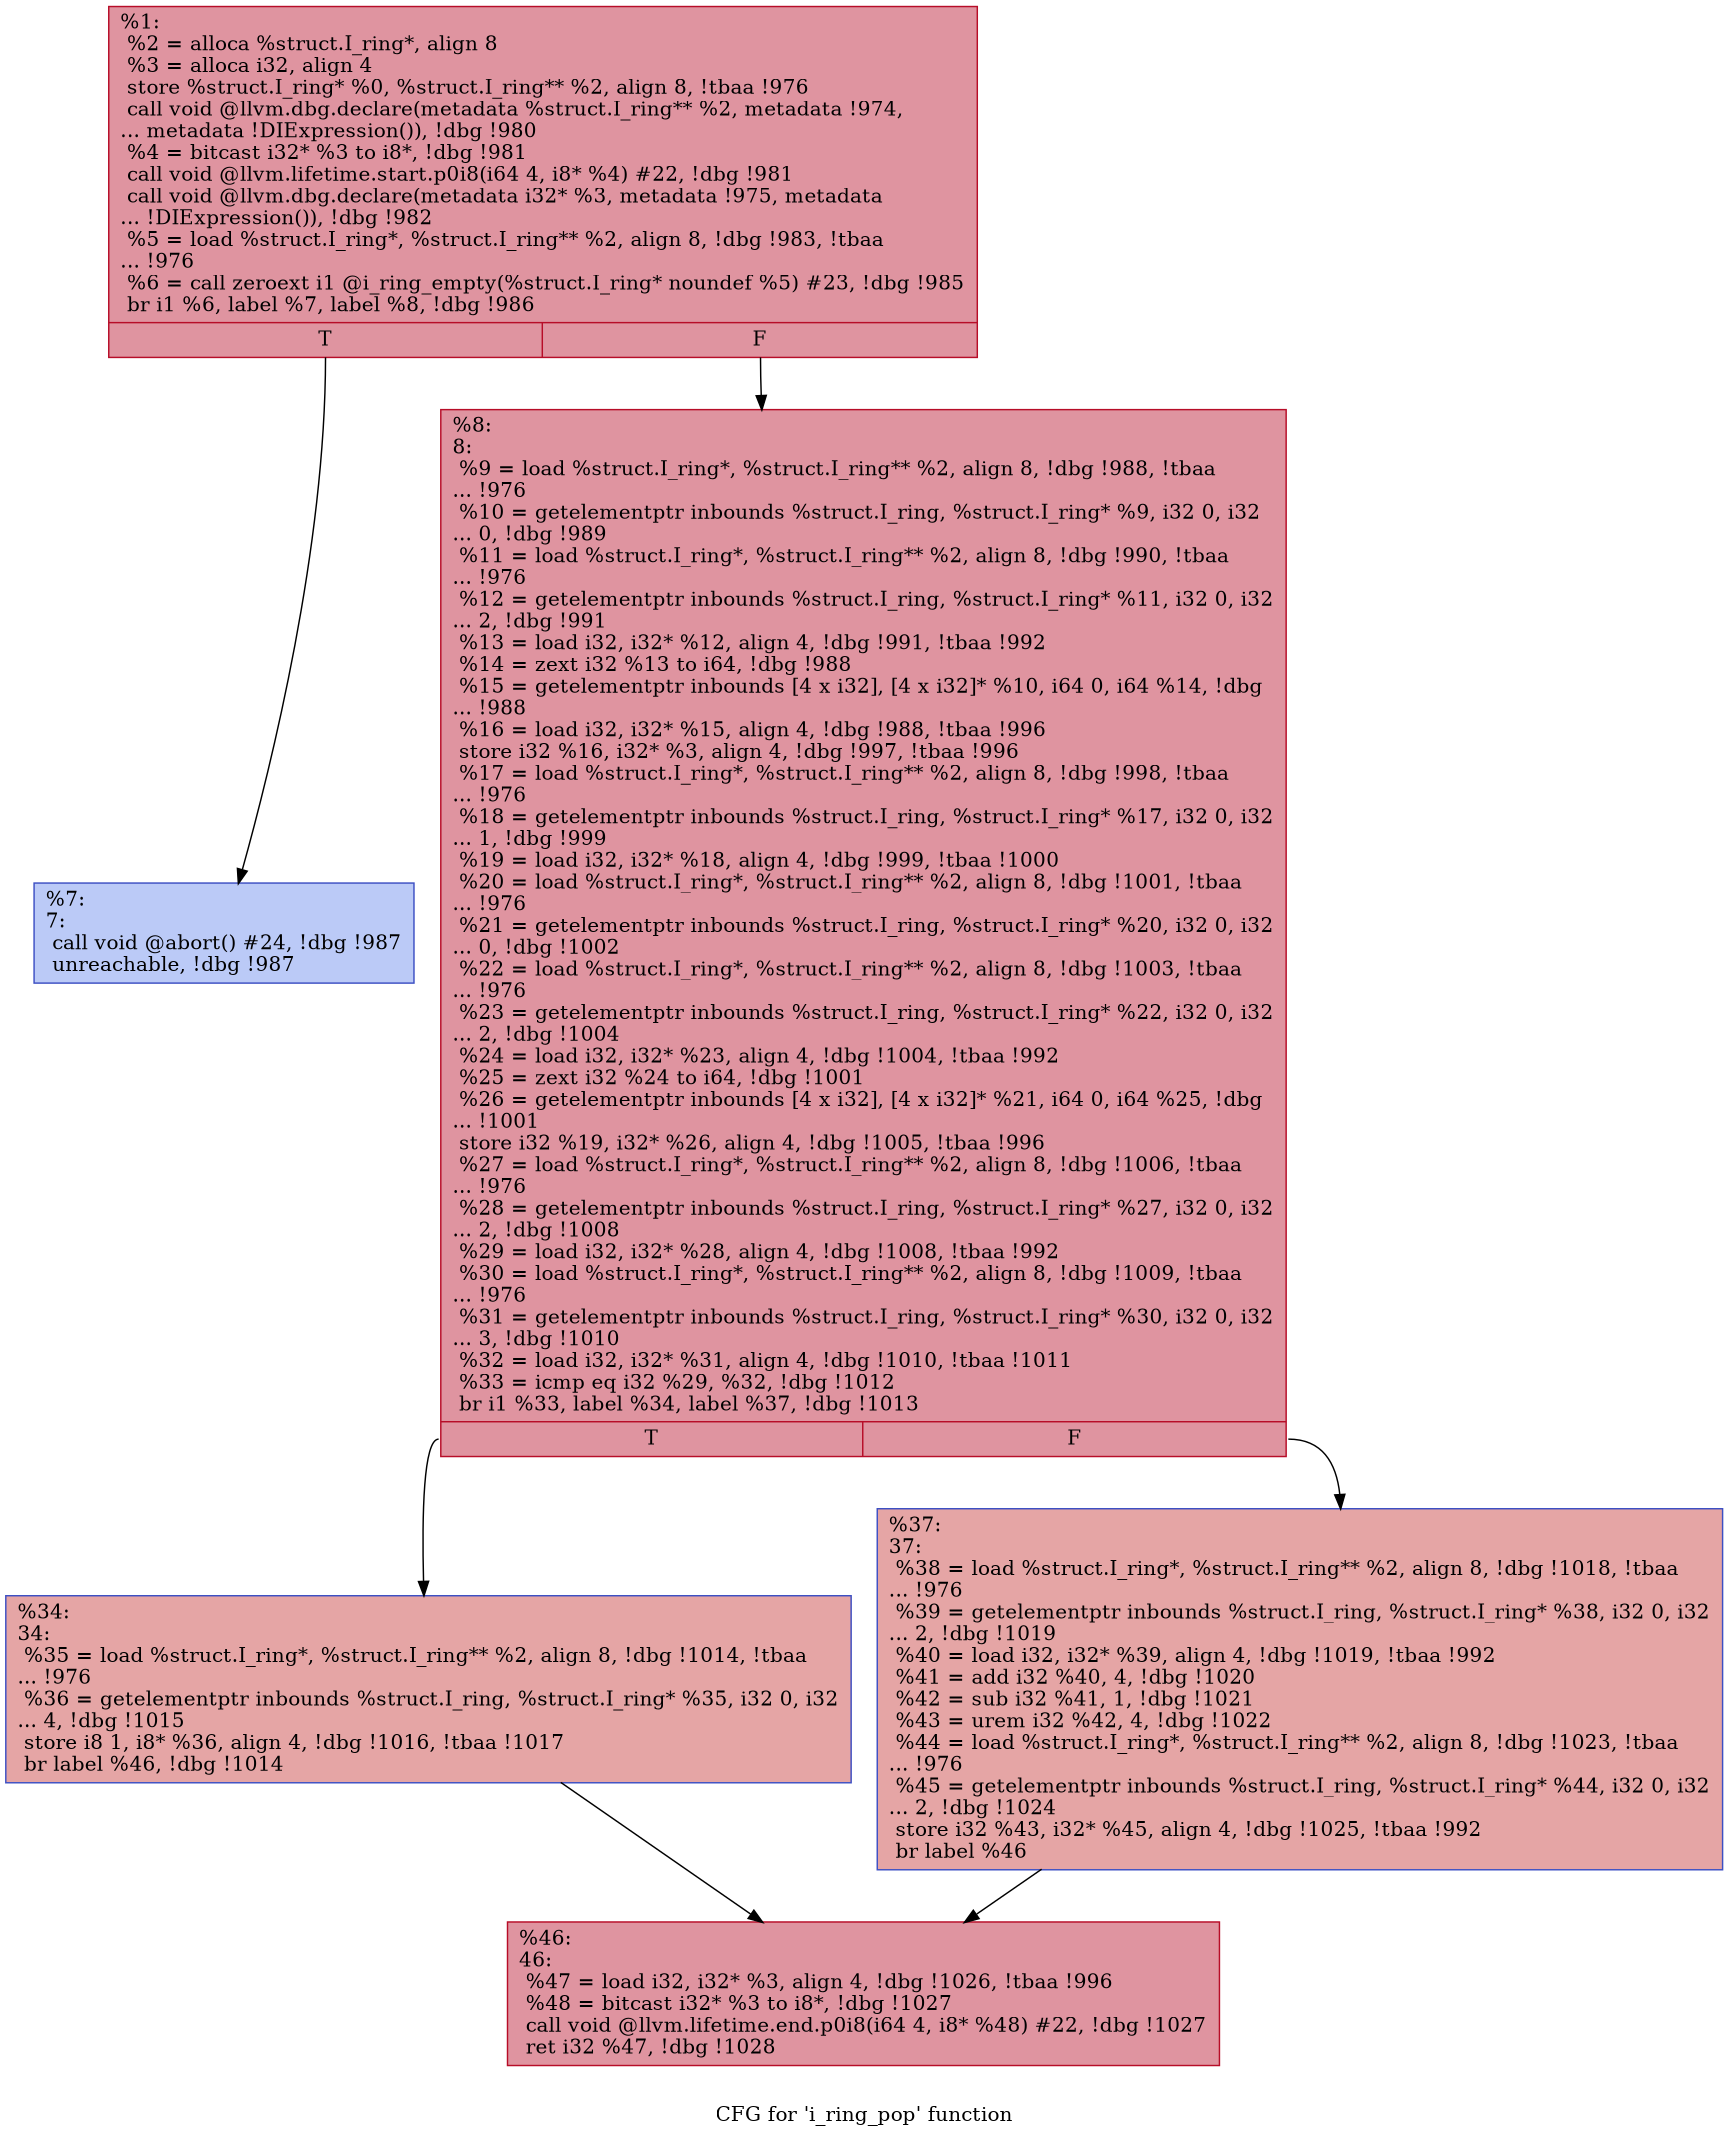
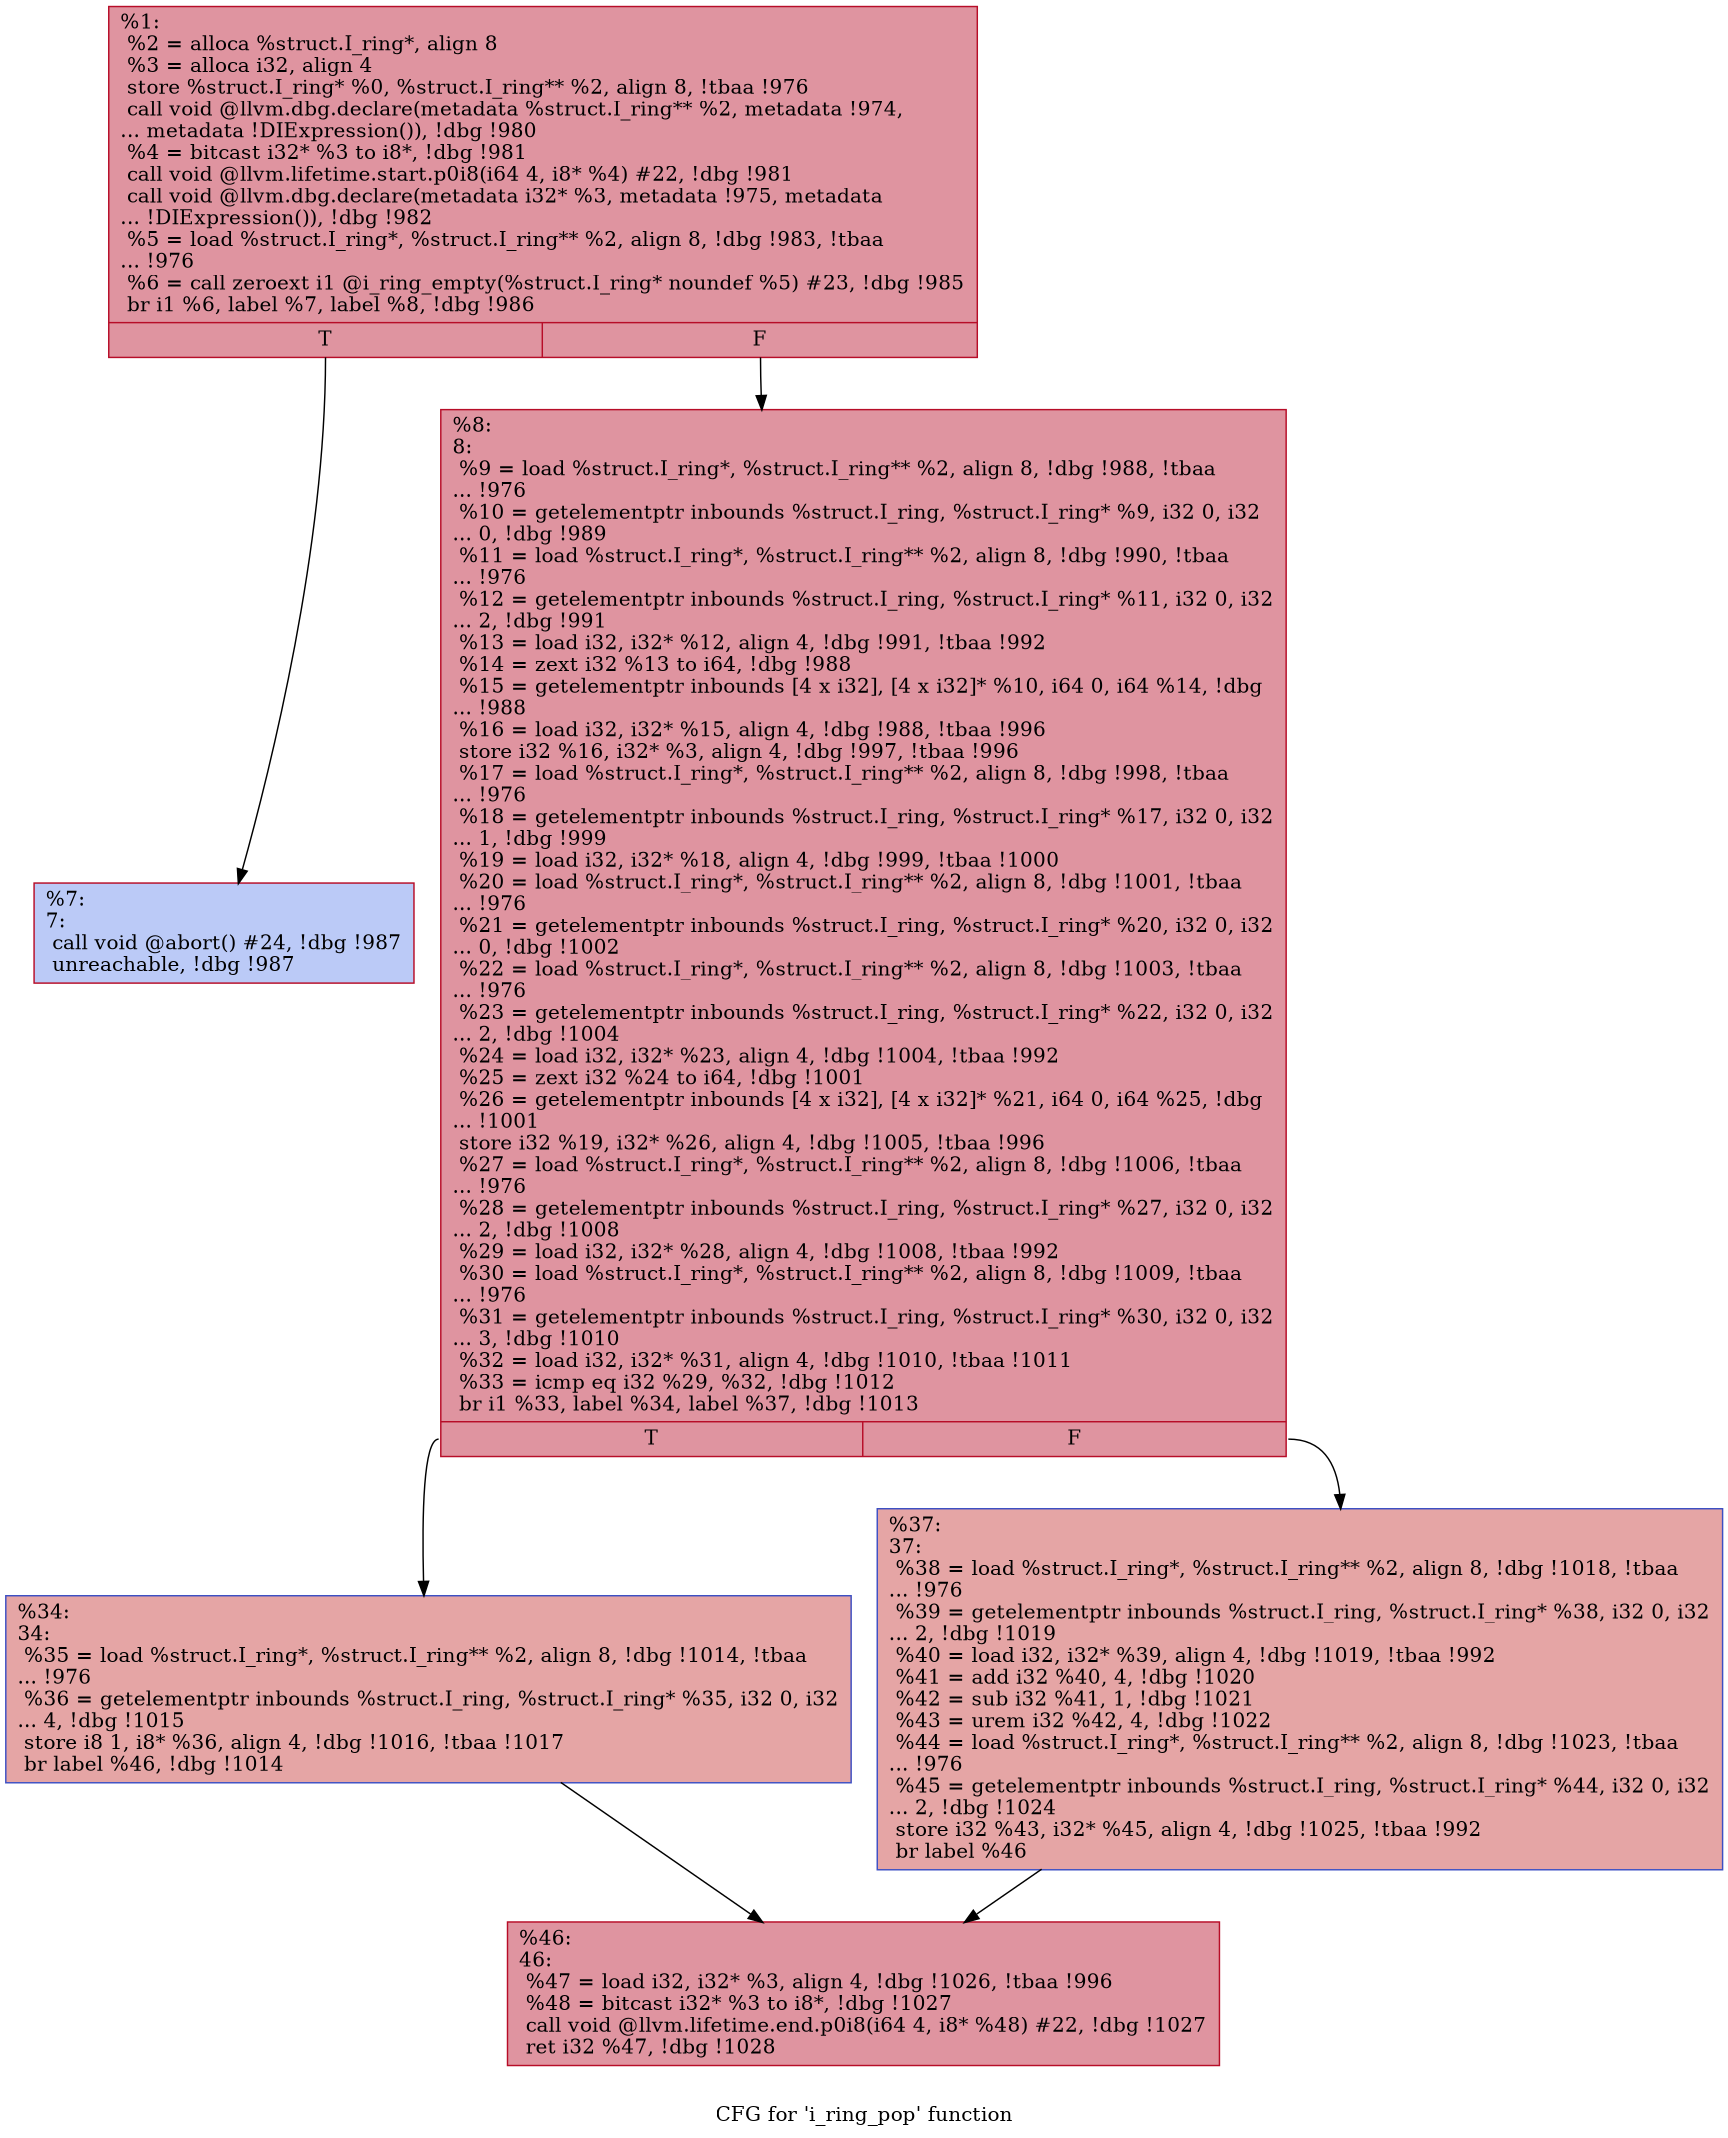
(224, 933) -> (224, 933)
